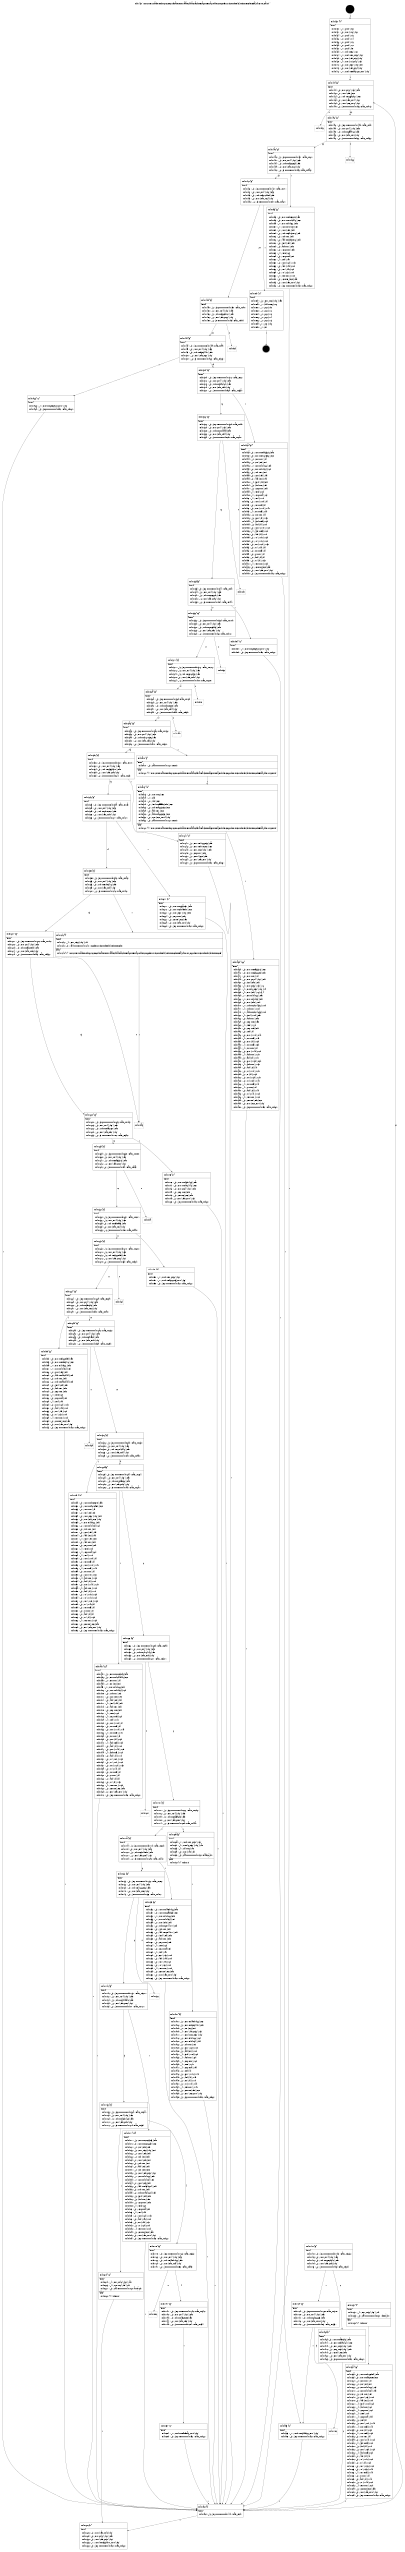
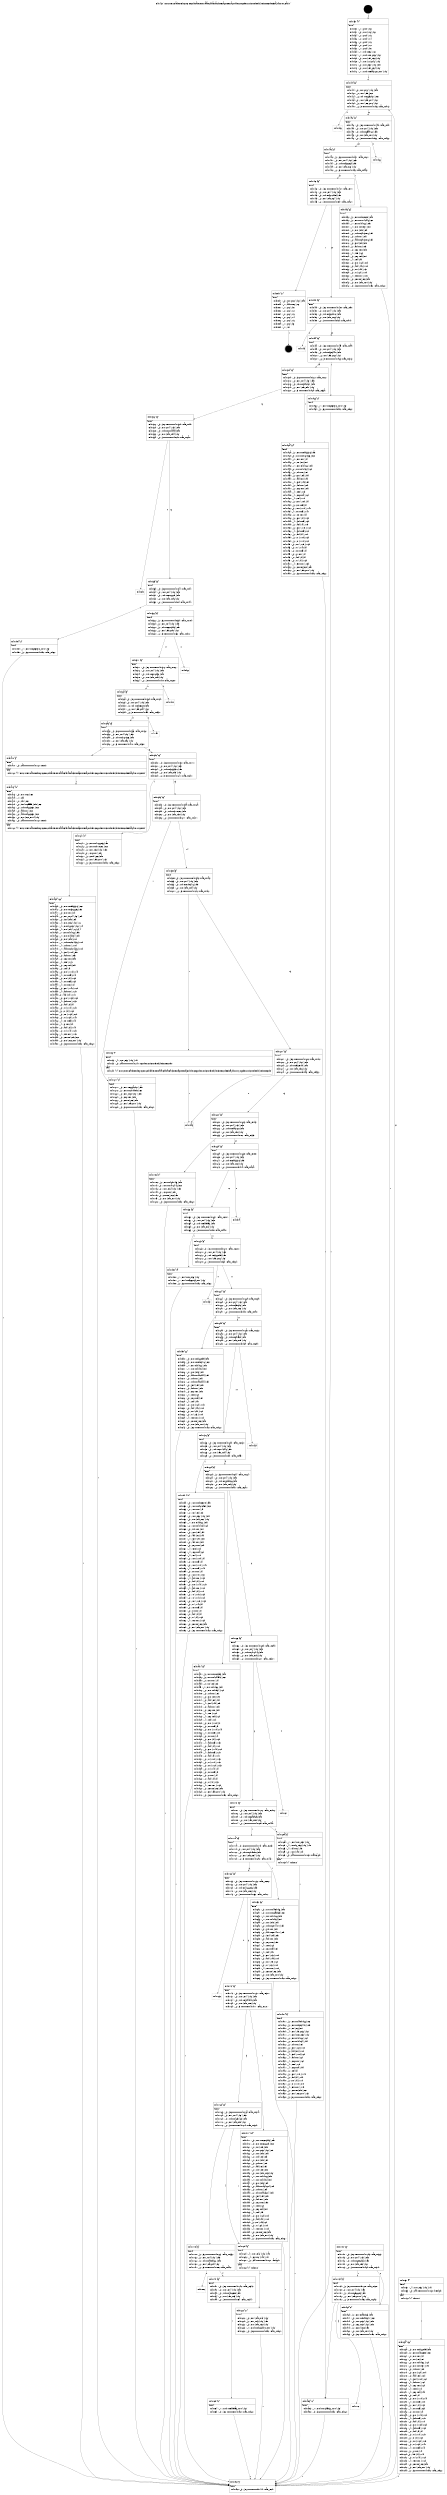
(163, 2523) -> (262, 2407)
